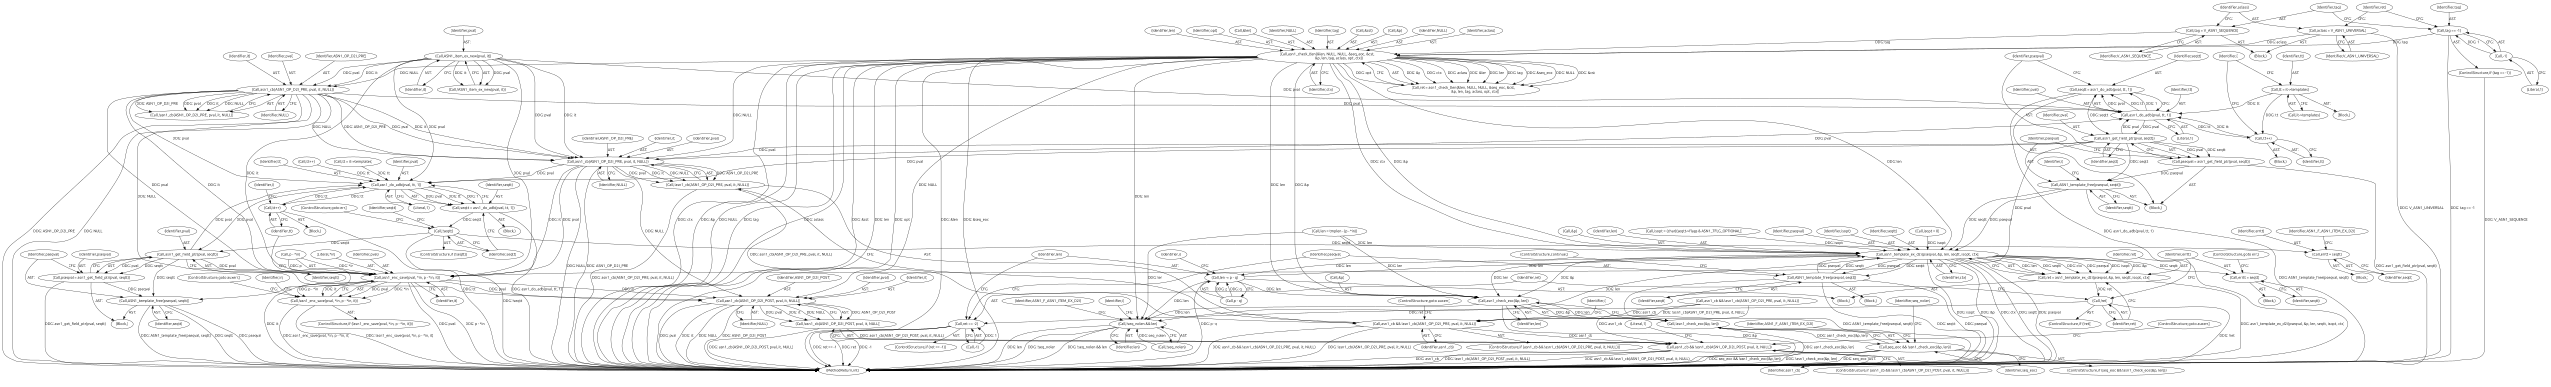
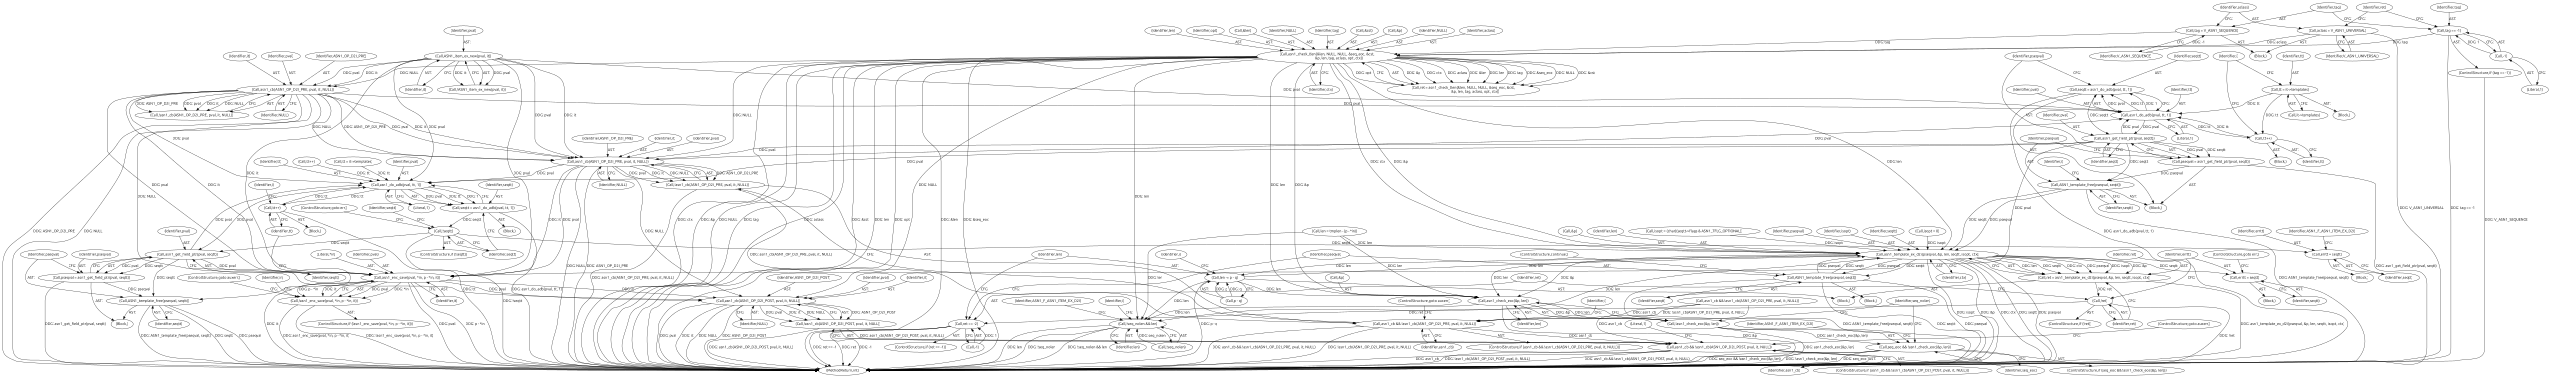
(2199, 42) -> (2199, 42)
(291, 255) -> none
(1806, 330) -> (1808, 313)
